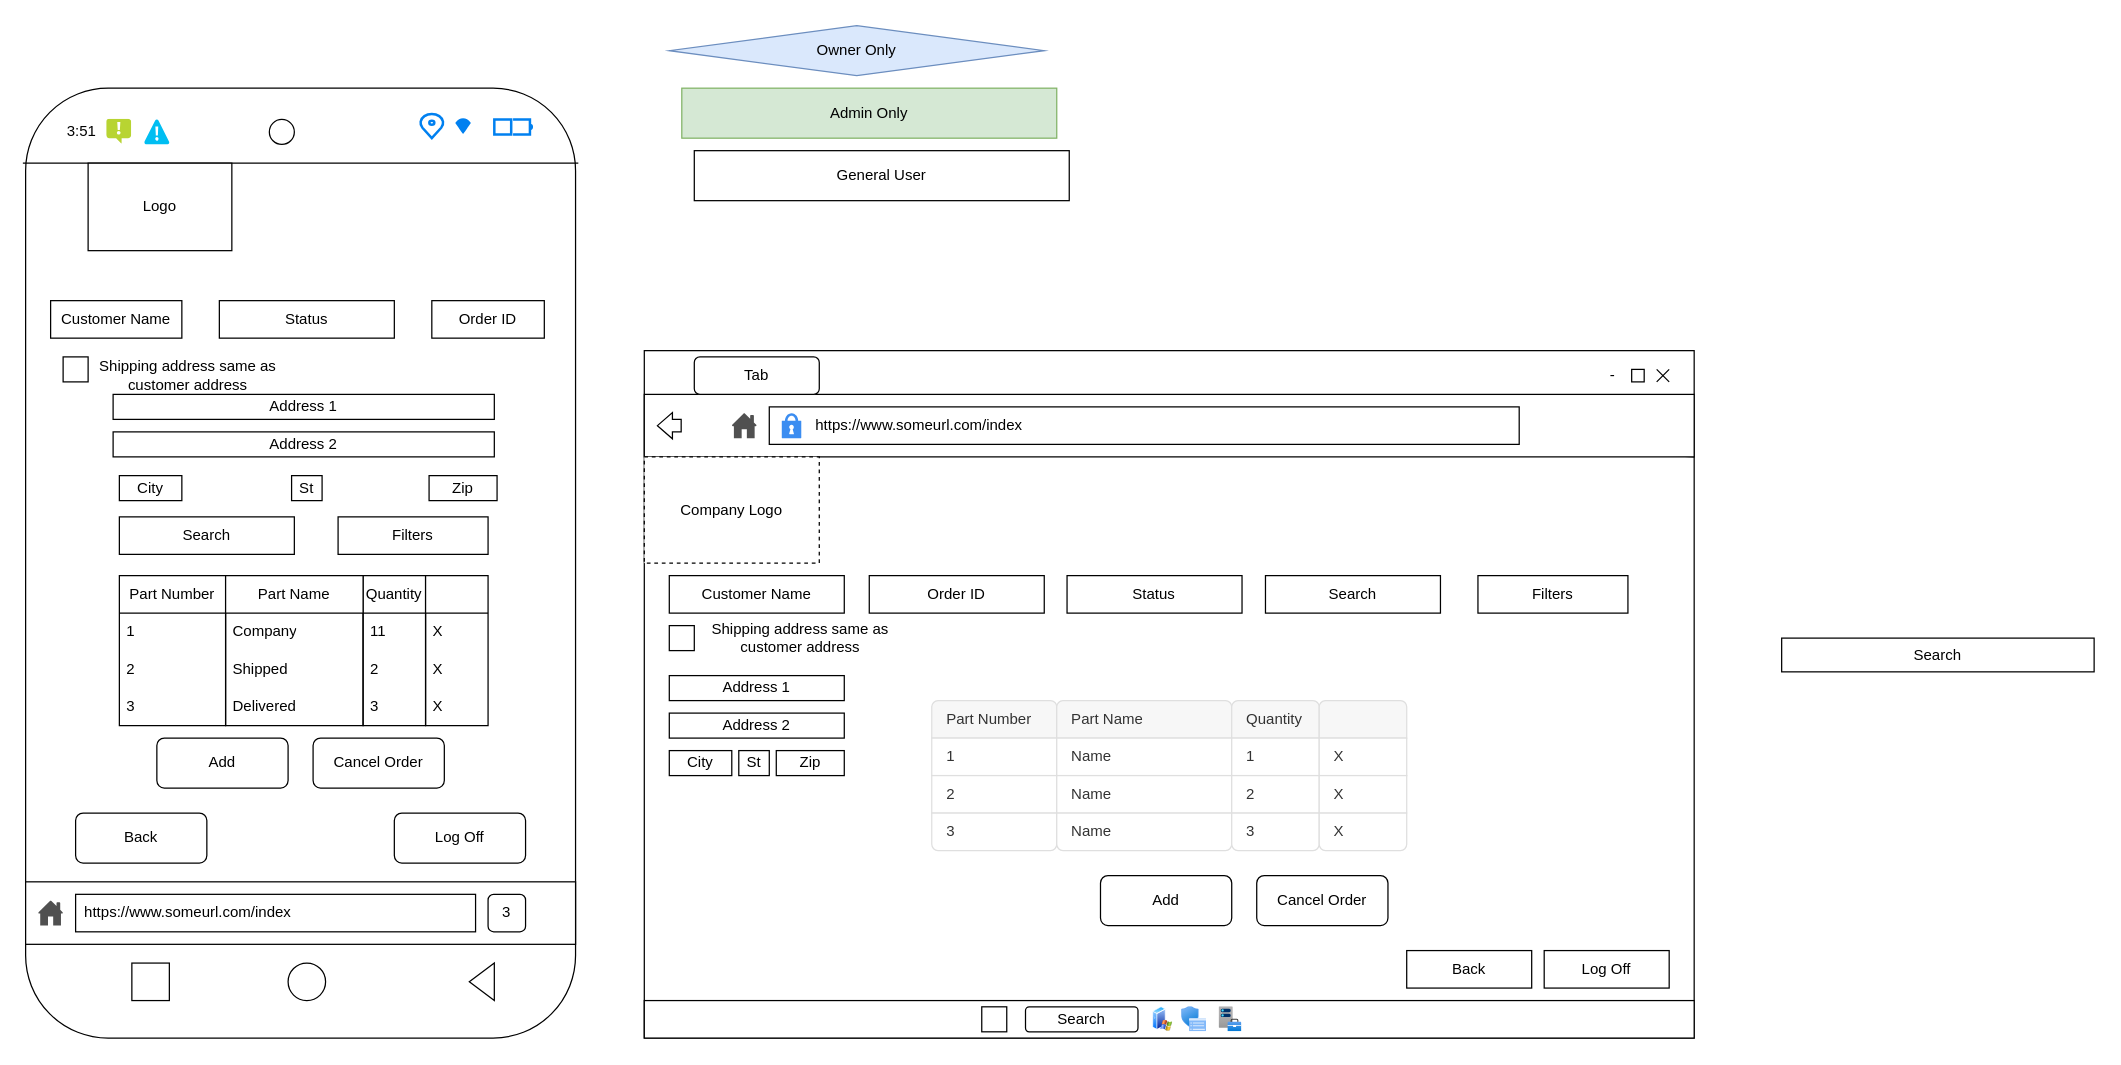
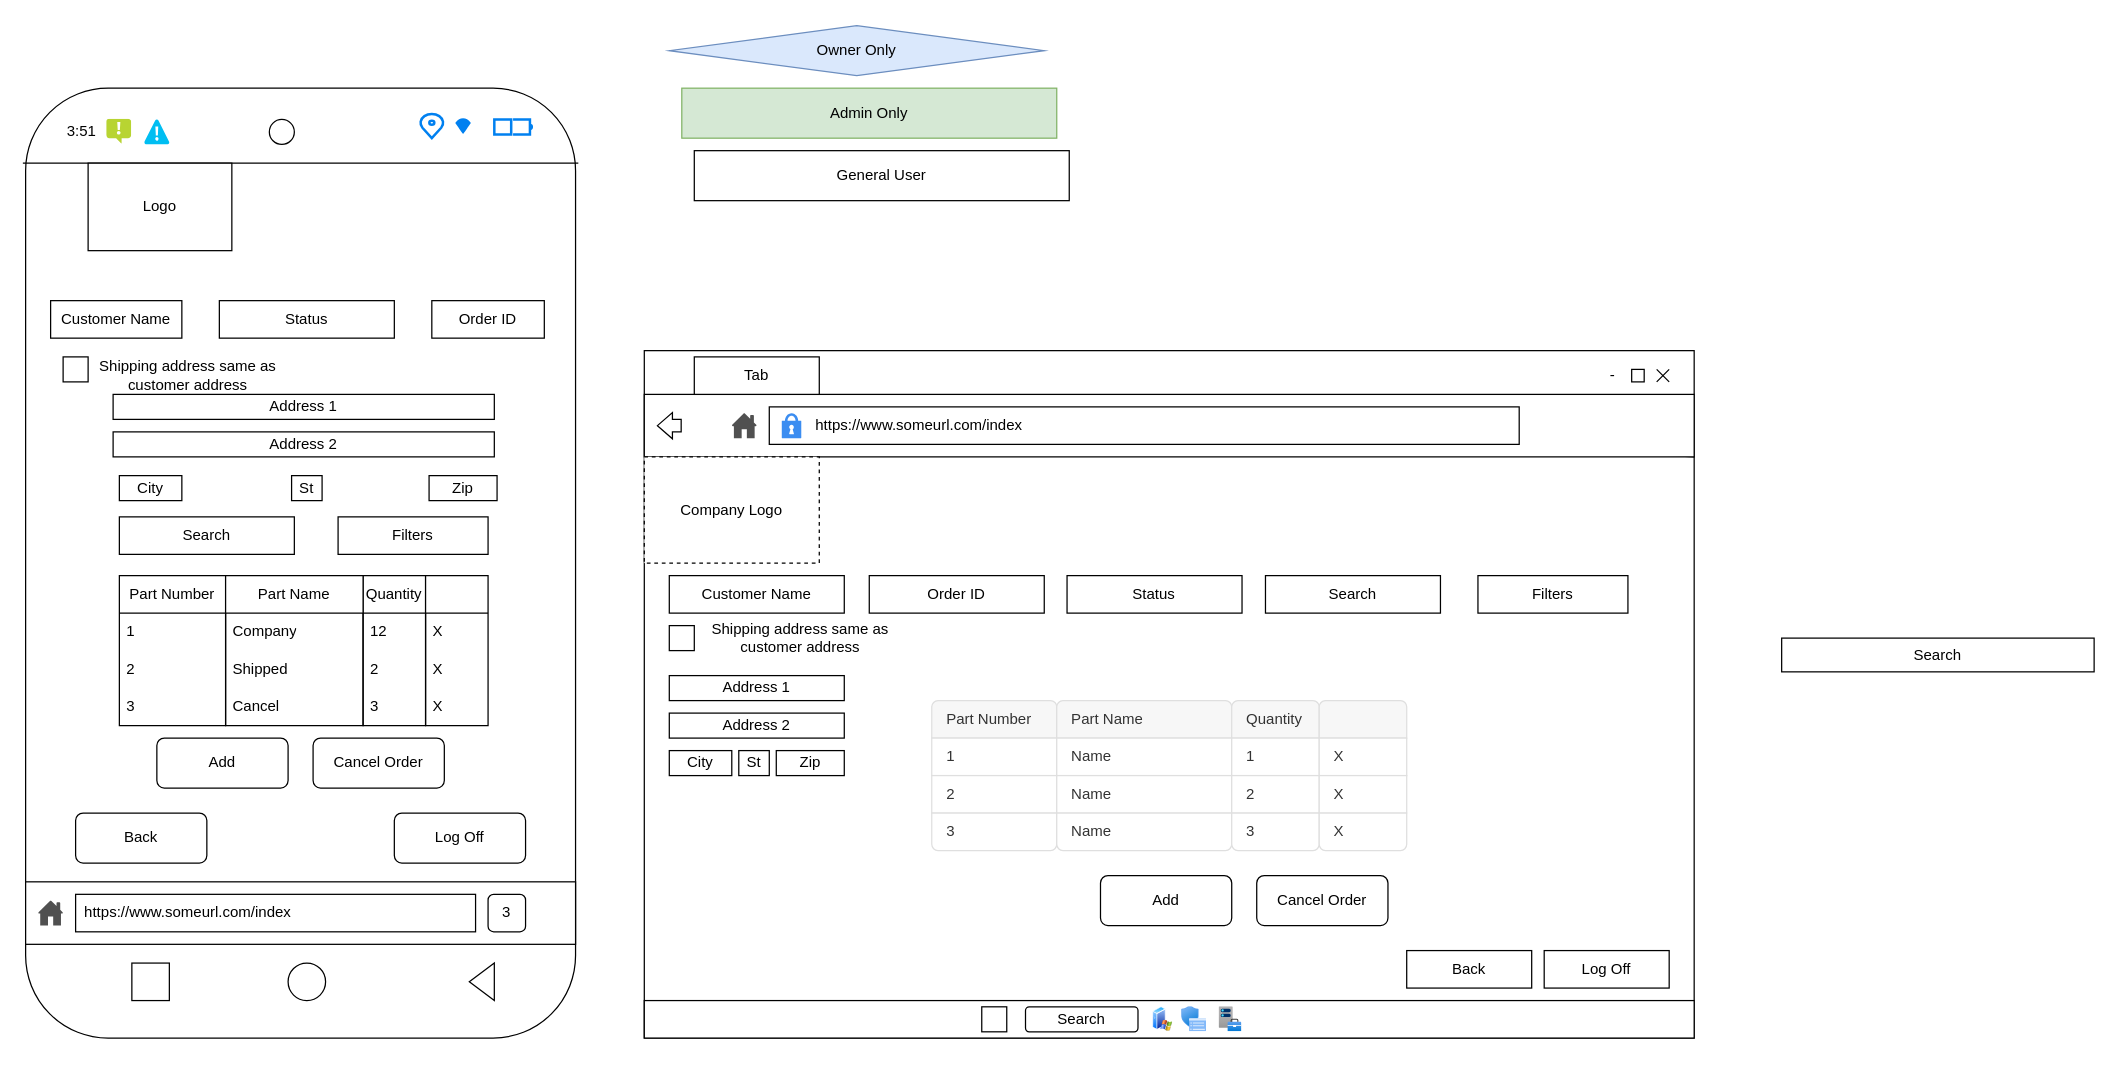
(757, 376) -> (757, 376)
(379, 632) -> (379, 632)
(267, 707) -> (256, 707)
